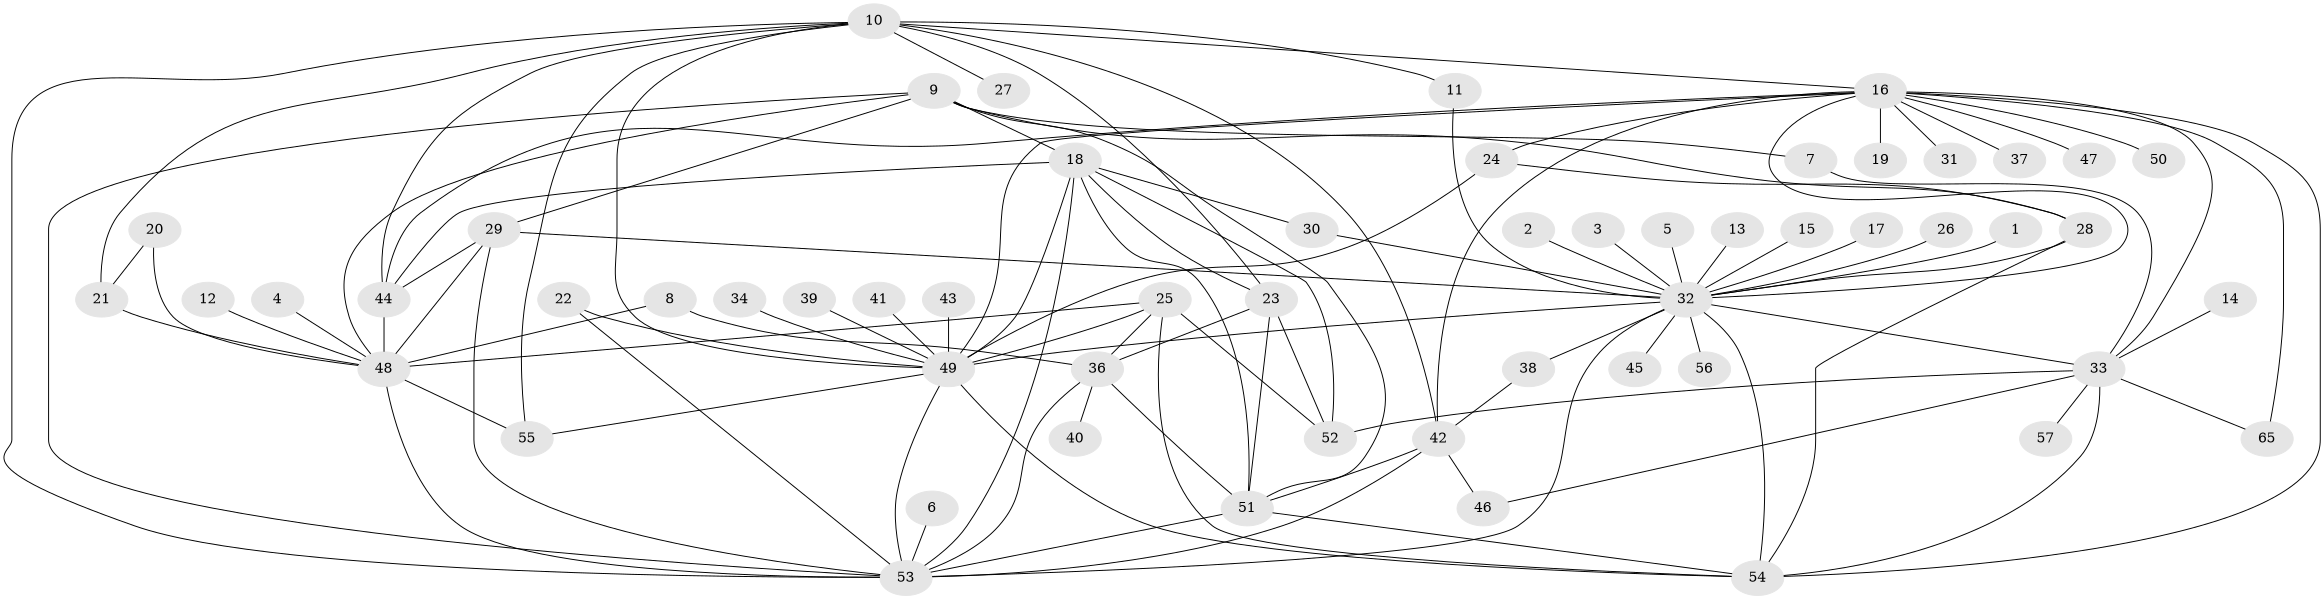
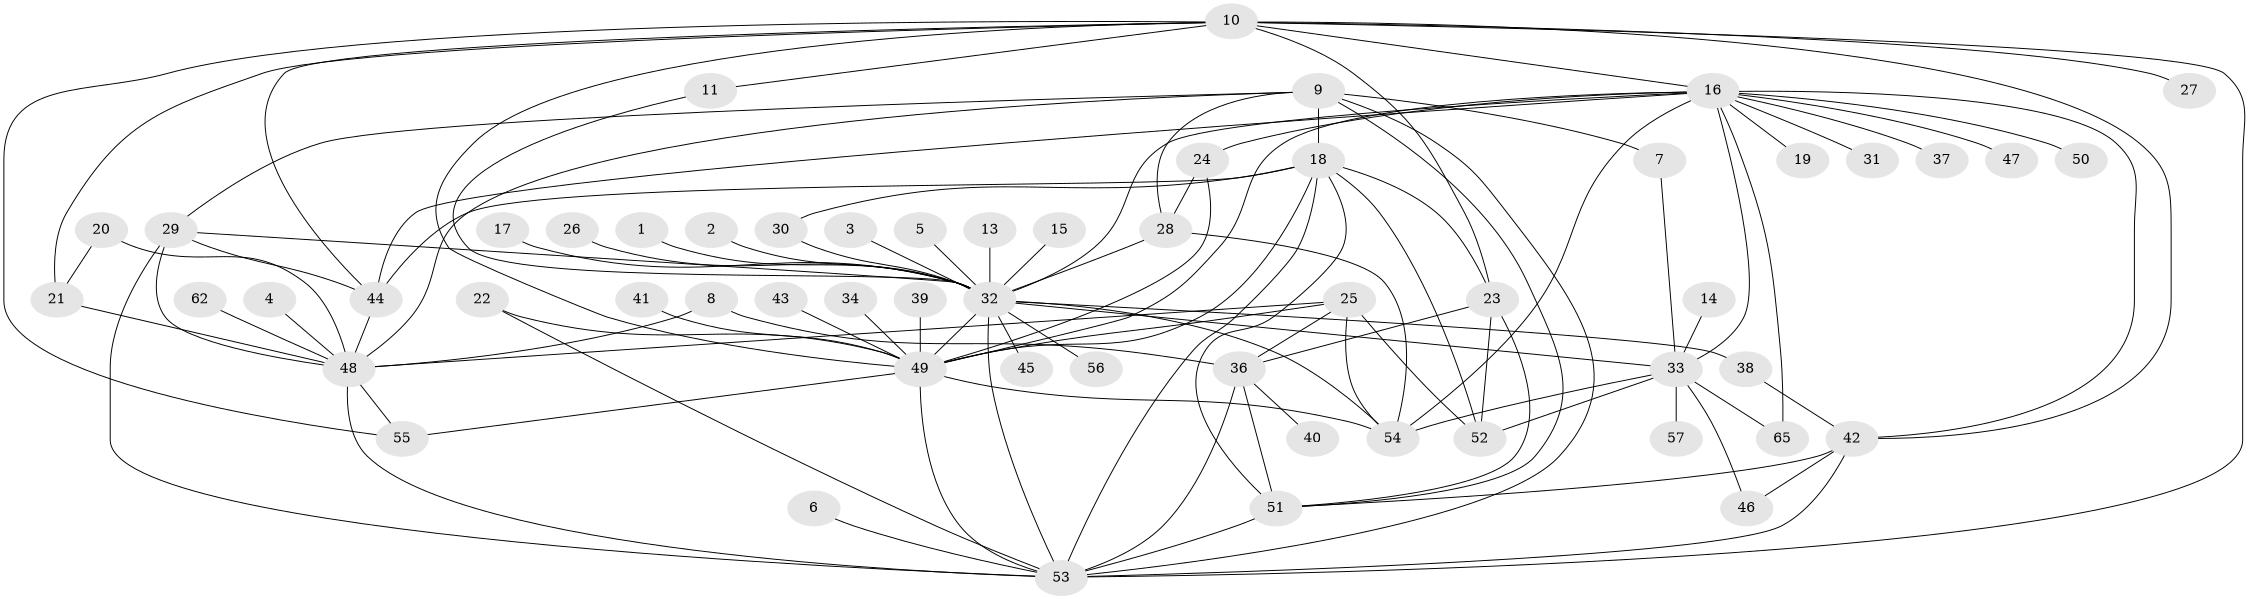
(208, 300) -> (200, 300)
(1502, 543) -> none
